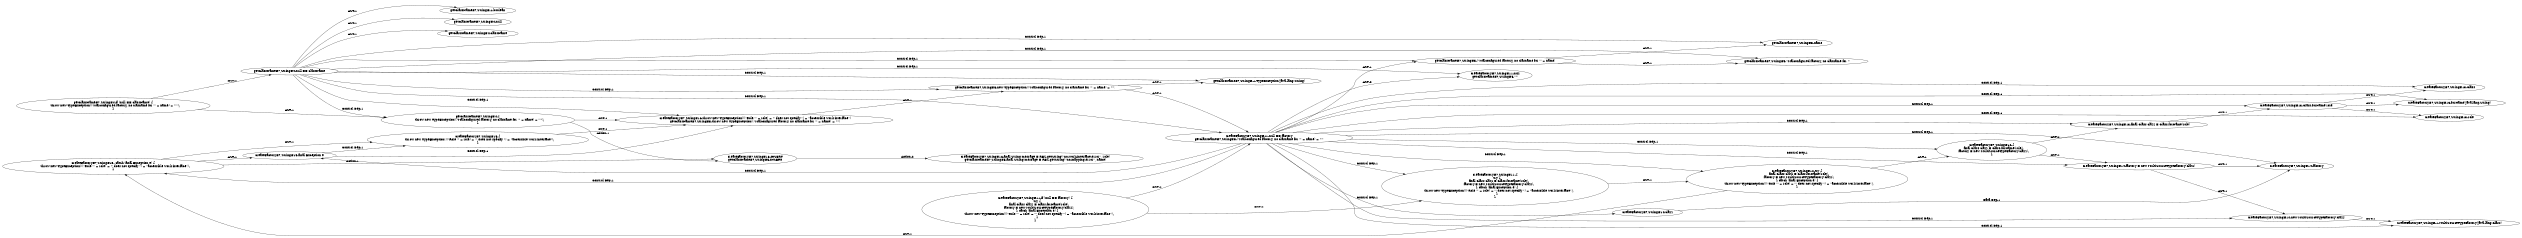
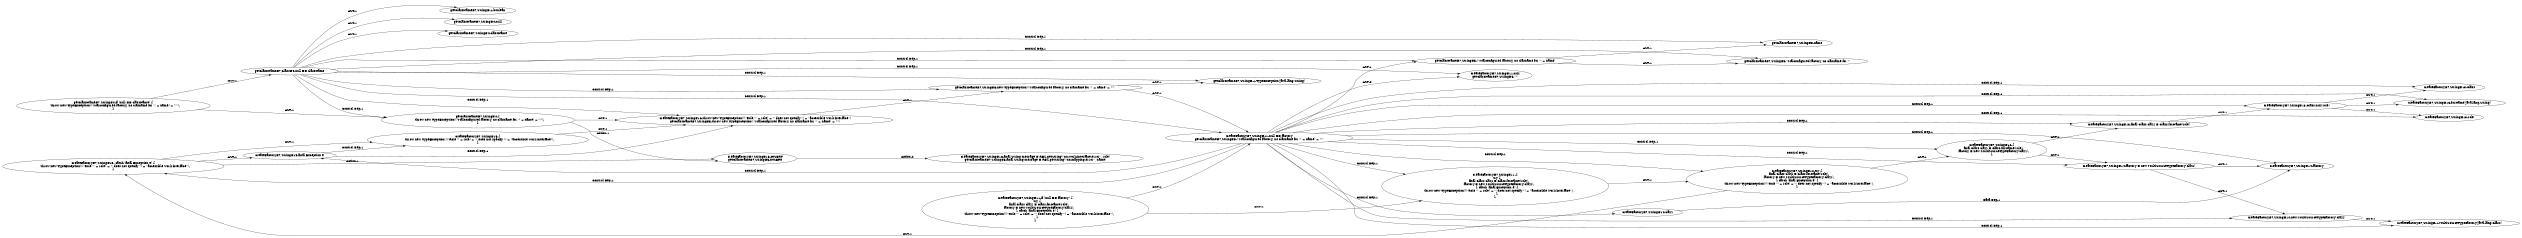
(289, 71) -> (289, 71)
(2297, 106) -> (2297, 106)
